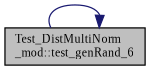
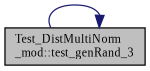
(75, 47) -> (75, 47)
